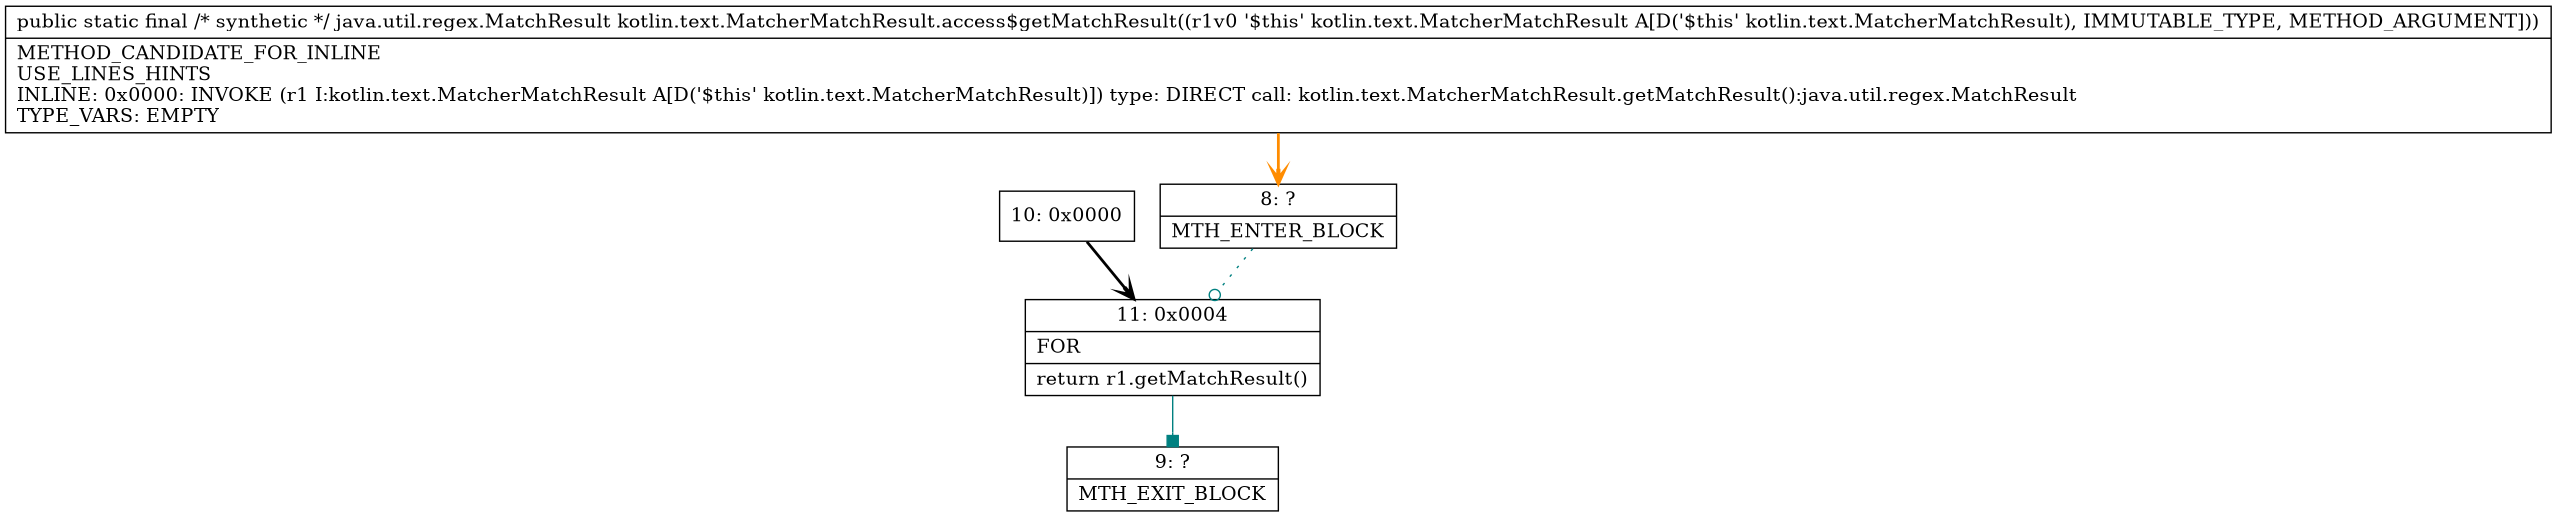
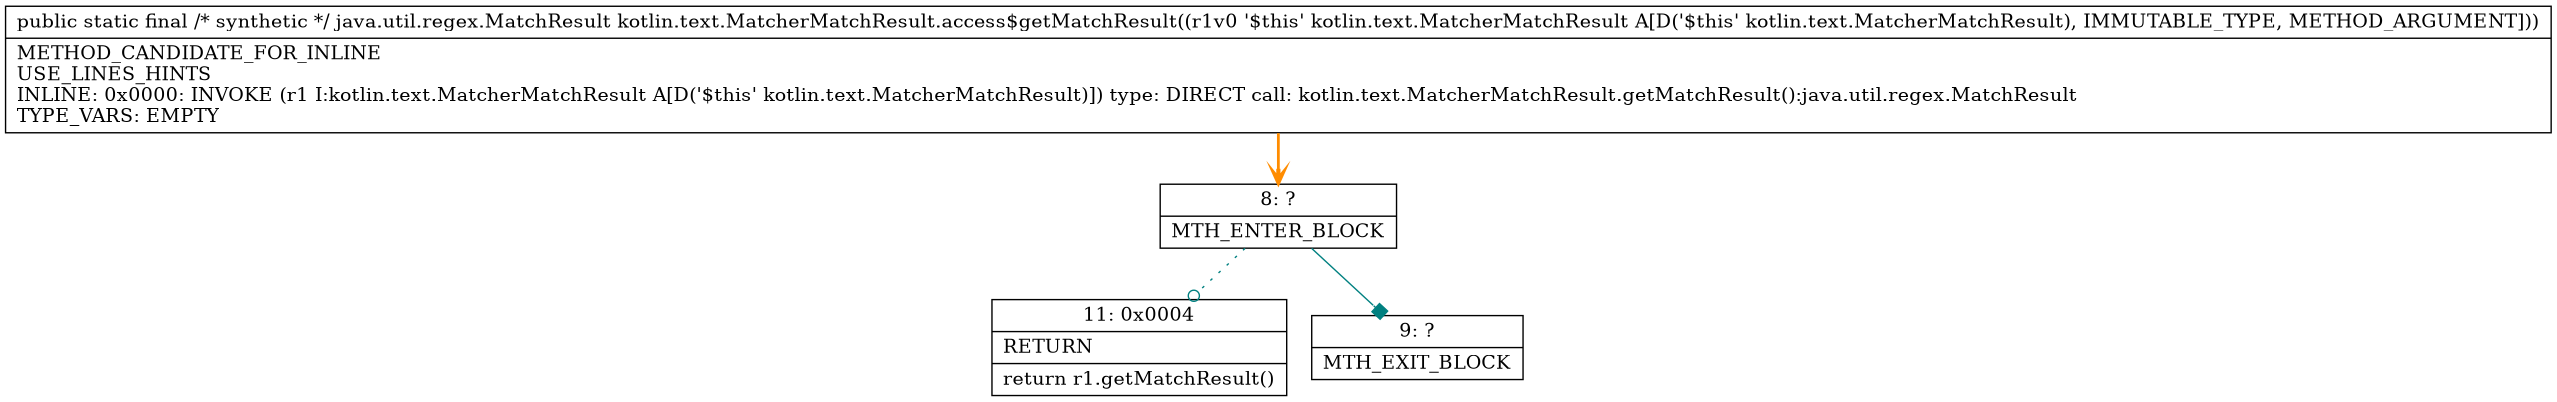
(1067, 216) -> none
(1059, 347) -> (1048, 347)
(1173, 414) -> (1342, 277)
